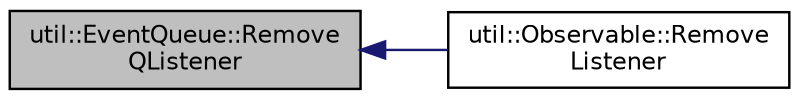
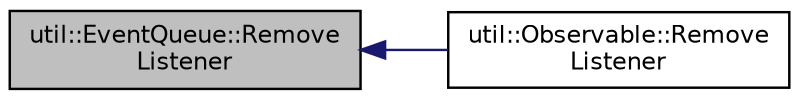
(185, 50) -> (185, 50)
